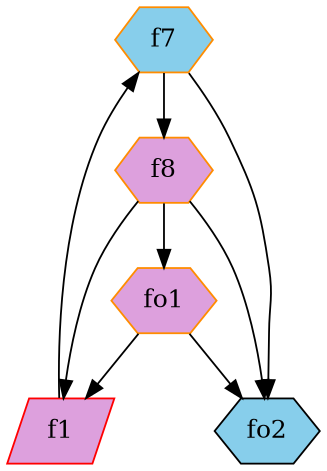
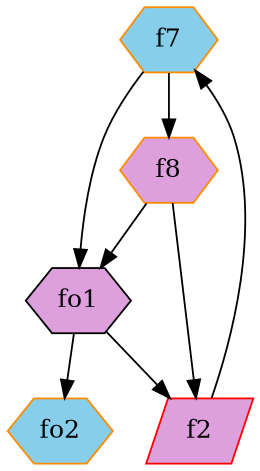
(260, 218) -> (98, 155)
(239, 285) -> none
(164, 301) -> (78, 301)
(61, 431) -> (200, 431)
(267, 431) -> (60, 431)
